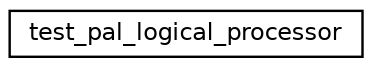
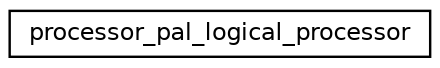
(186, 34) -> (220, 34)
